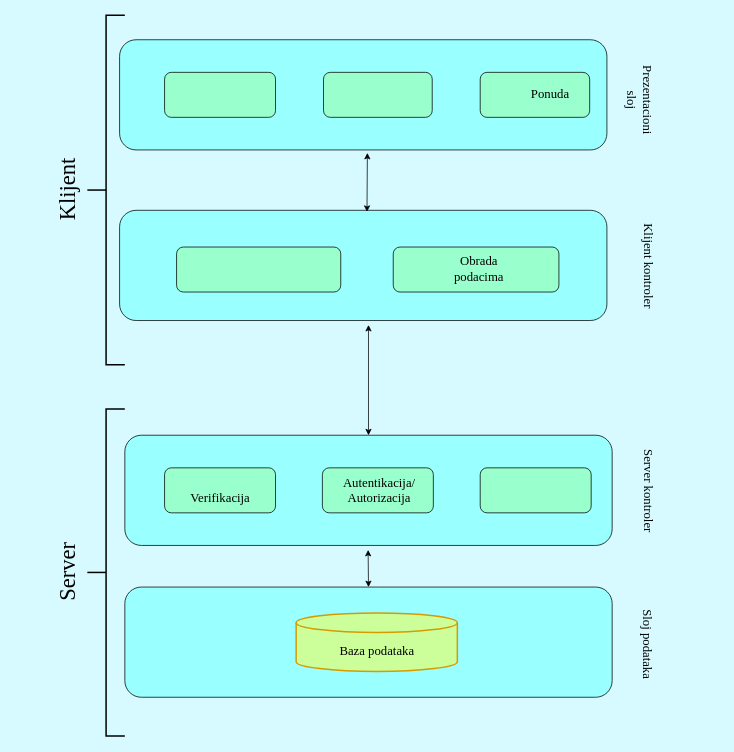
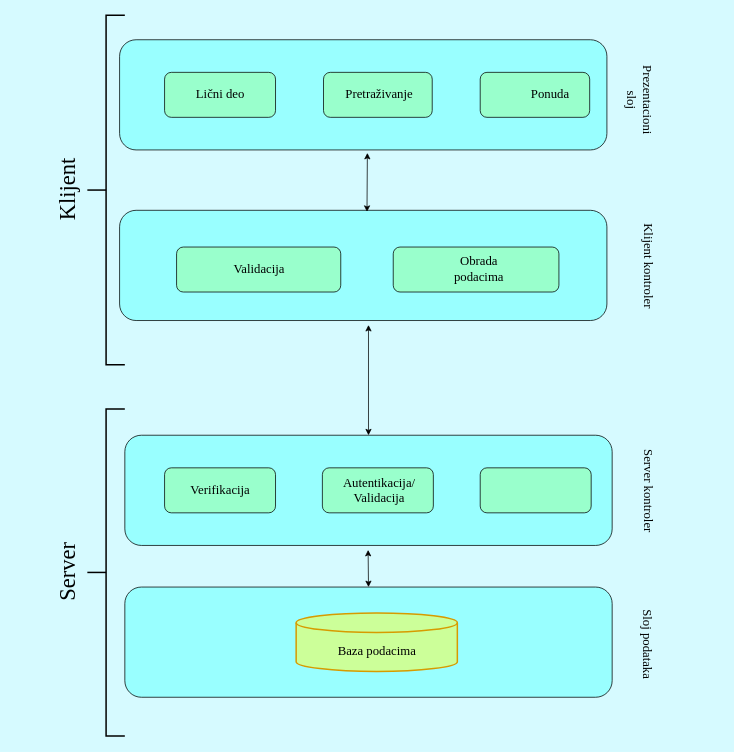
none -> (220, 95)
none -> (379, 95)
none -> (259, 270)
(380, 491) -> (380, 491)
(220, 498) -> (220, 491)
(377, 651) -> (377, 651)
